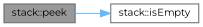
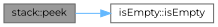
(155, 13) -> (162, 13)
